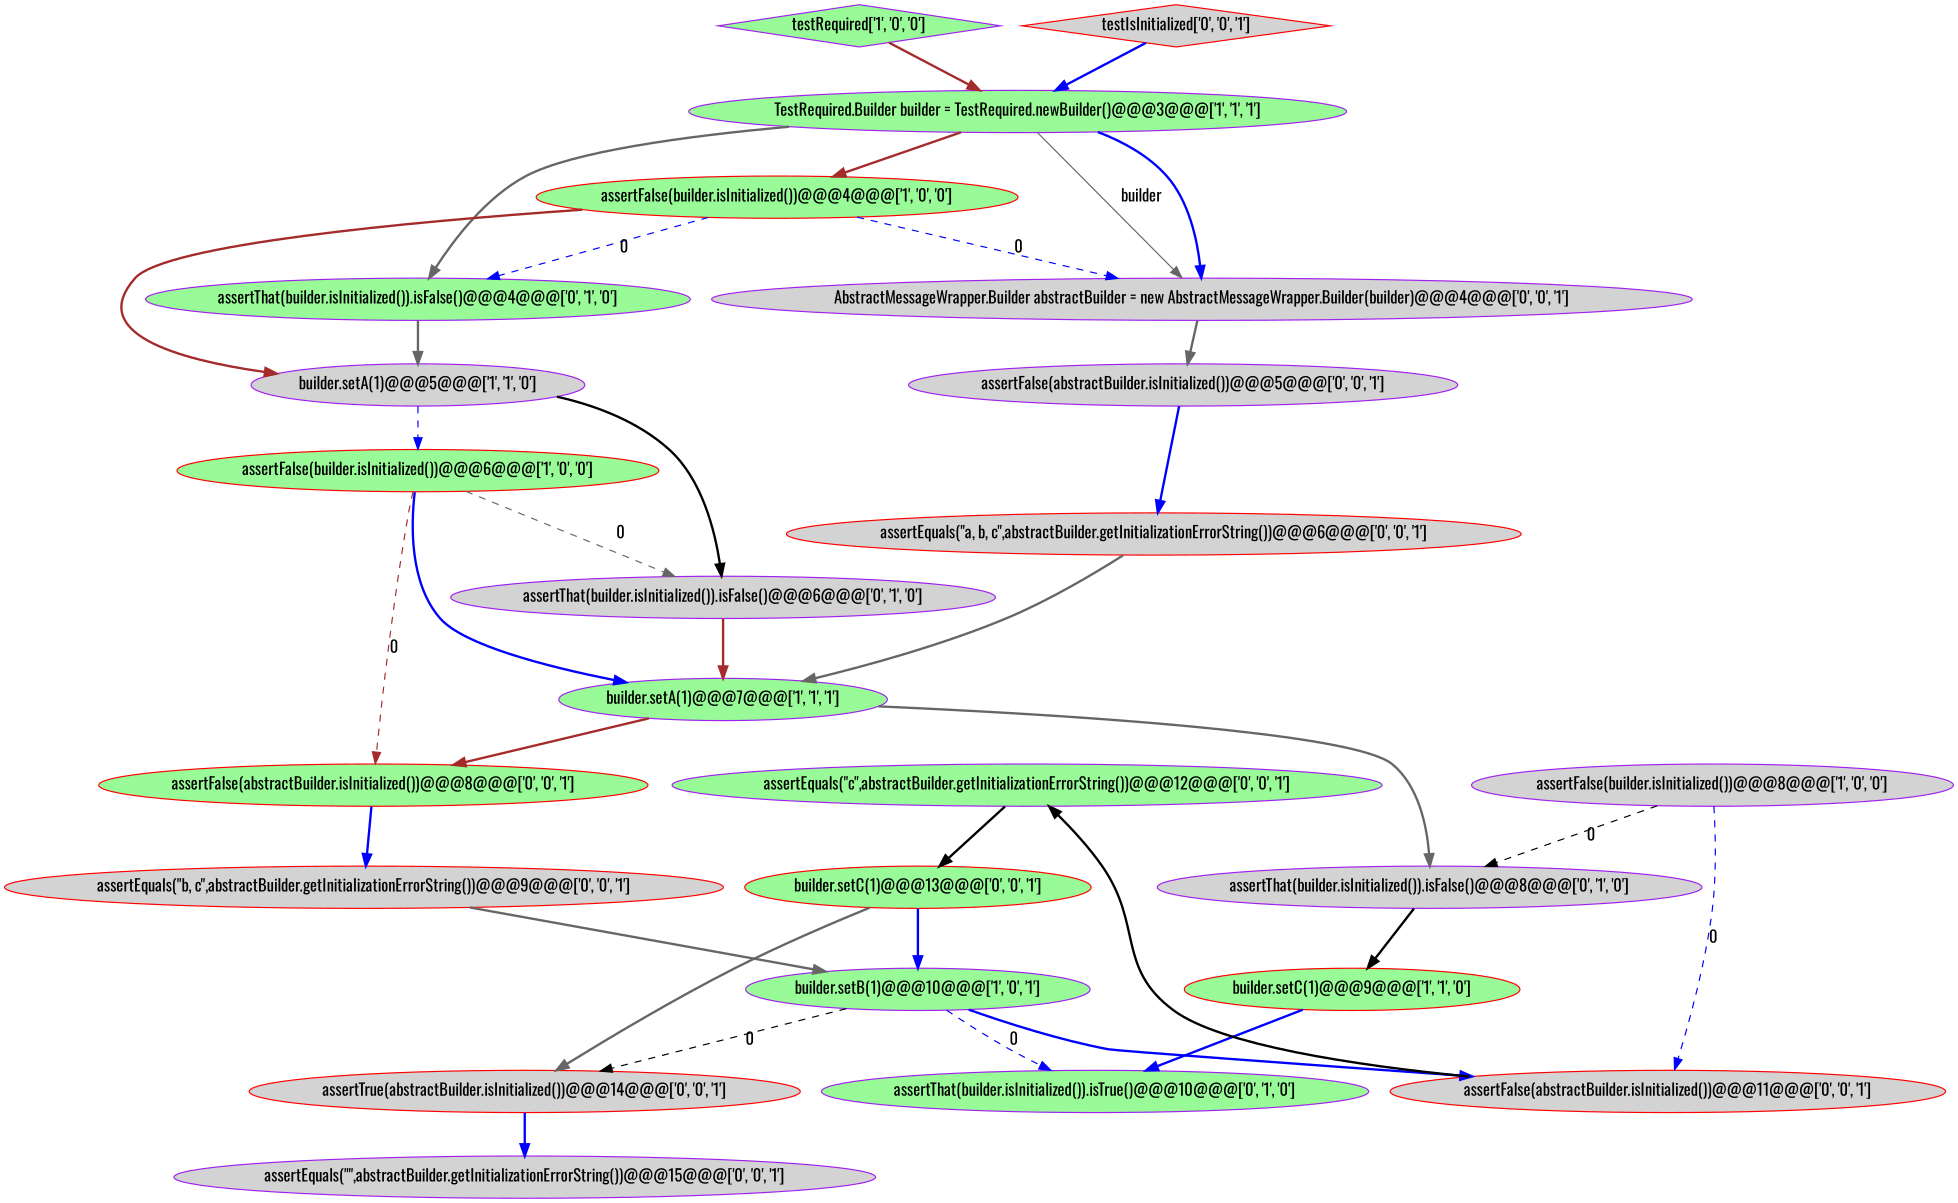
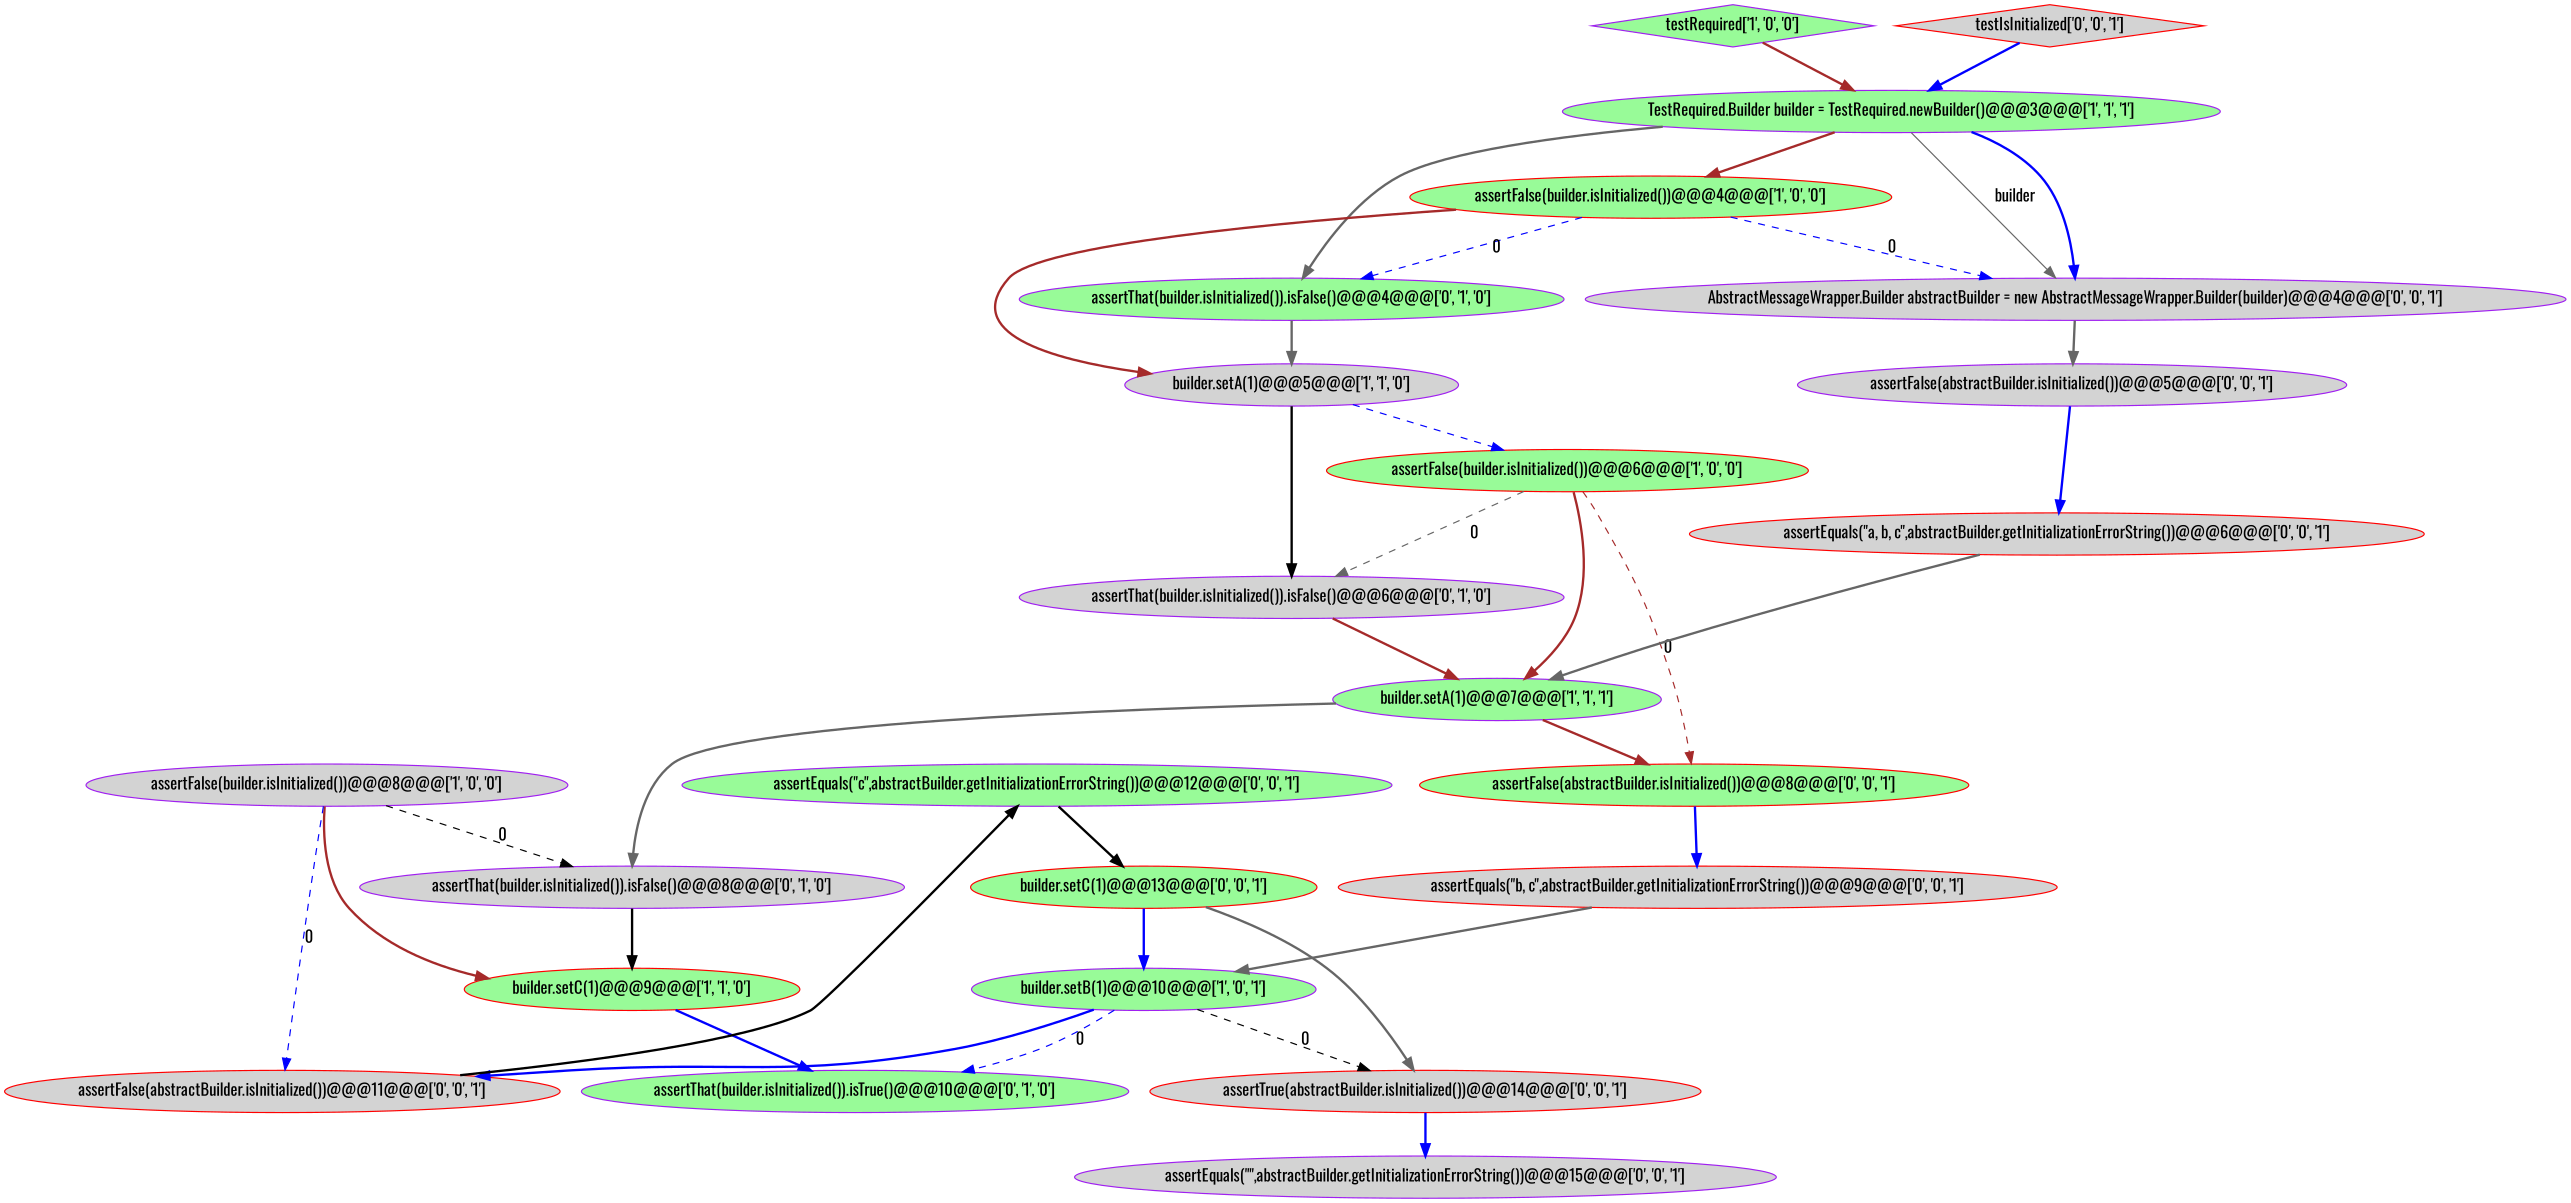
(462, 634) -> (1582, 589)
none -> (363, 922)
